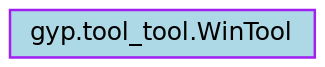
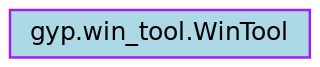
(162, 34) -> (160, 34)
